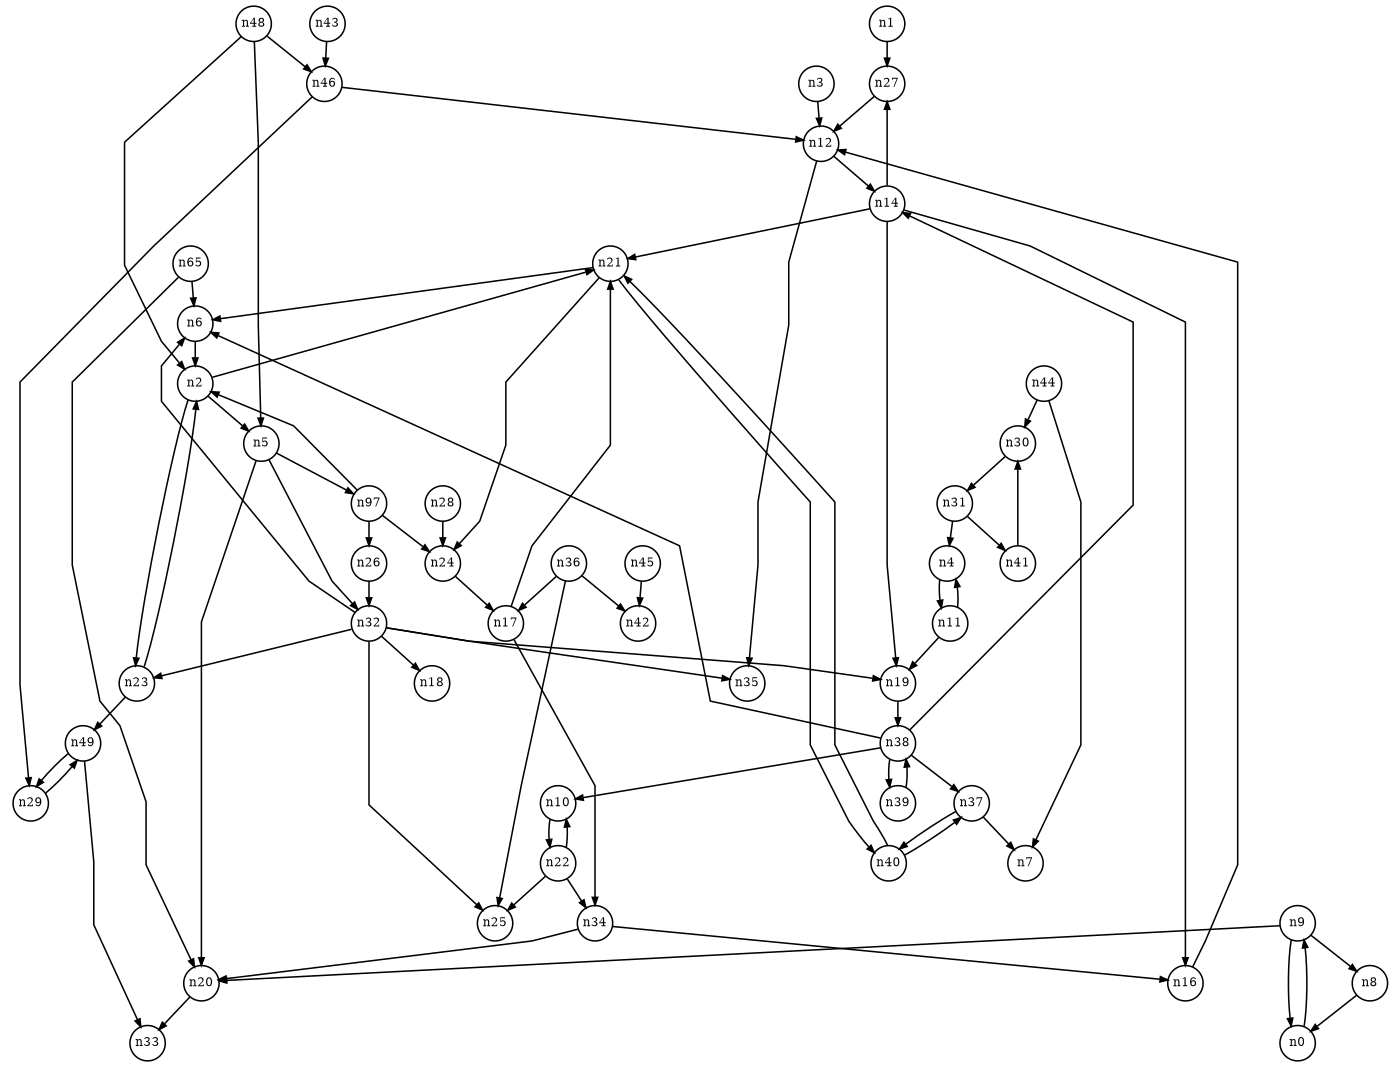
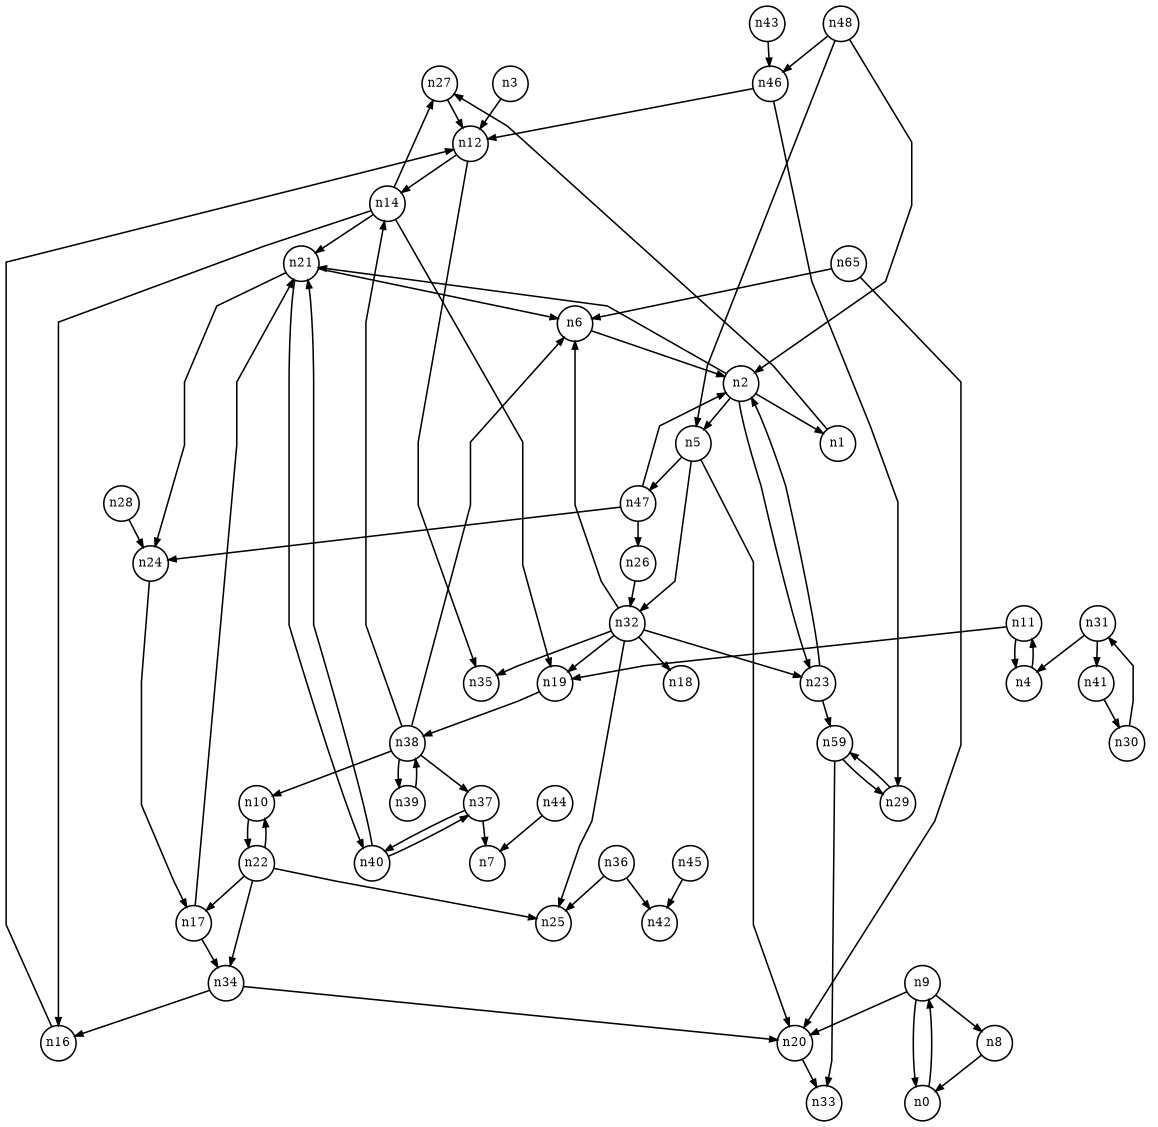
(1033, 410) -> none
none -> (786, 412)
(369, 504) -> (638, 504)
(540, 591) -> (228, 891)
(83, 743) -> (835, 743)
